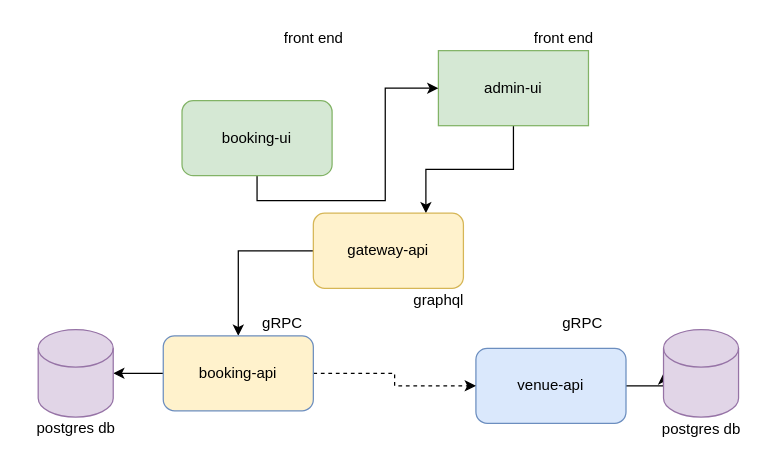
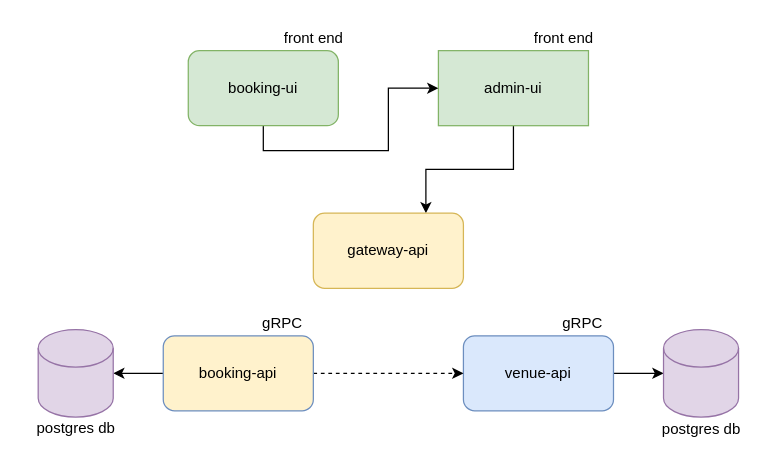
(257, 138) -> (263, 88)
(238, 252) -> none
(438, 301) -> none
(551, 386) -> (538, 373)
